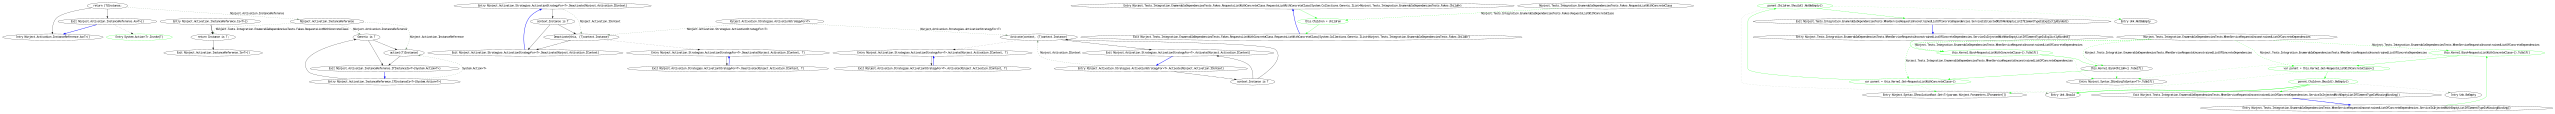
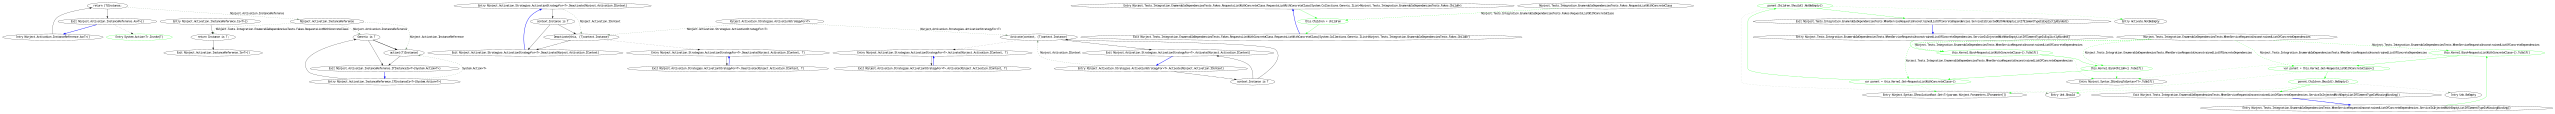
(66, 13) -> (65, 14)
(2136, 21) -> (2141, 21)
(212, 28) -> (212, 28)
(384, 45) -> (384, 45)
(2117, 69) -> (2117, 69)
(2194, 91) -> (2194, 91)
